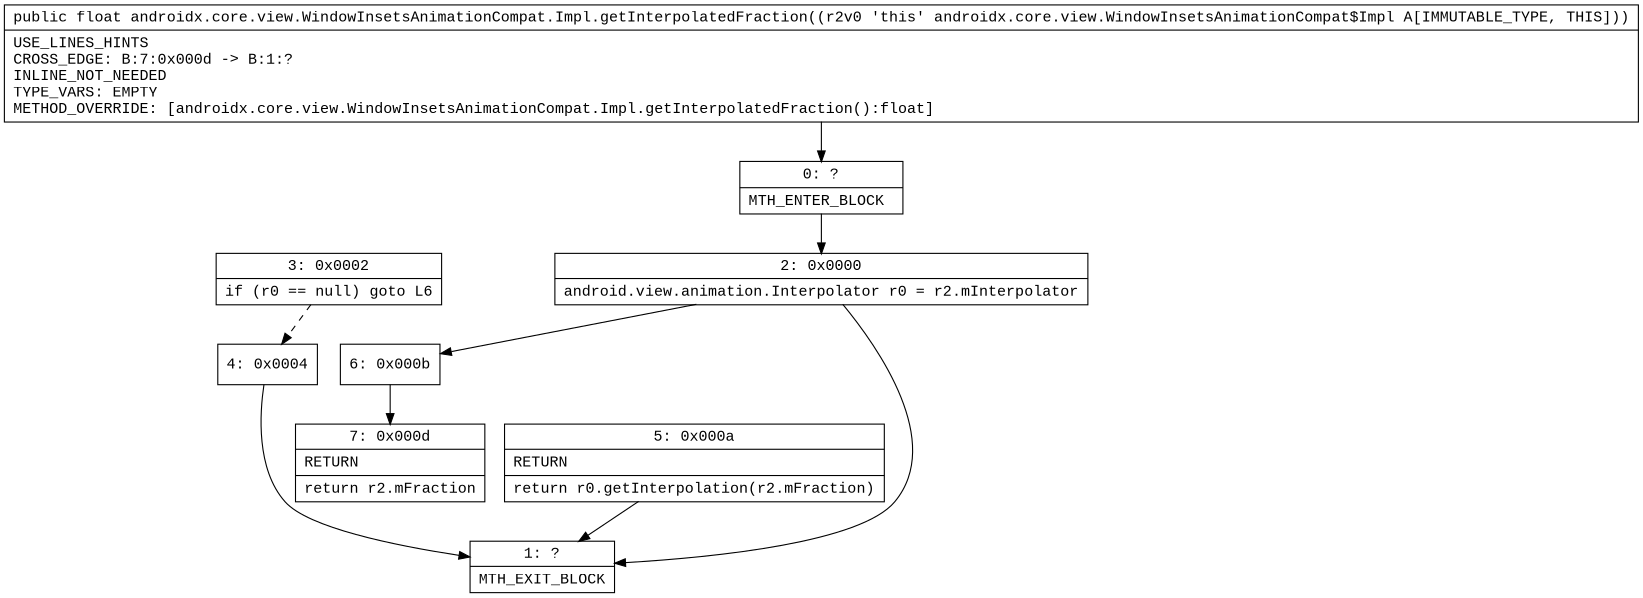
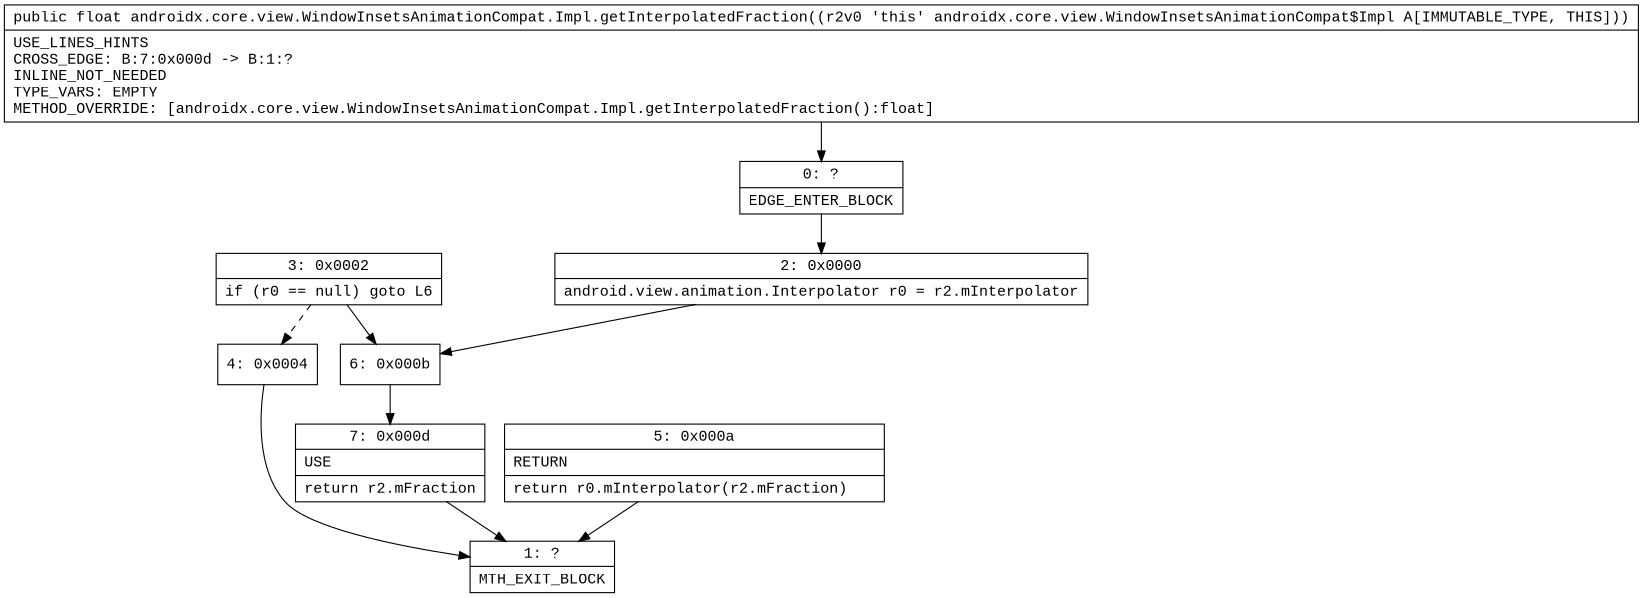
(816, 200) -> (821, 200)
none -> (358, 320)
(332, 462) -> (318, 462)
(694, 488) -> (681, 488)
(870, 519) -> (471, 518)
